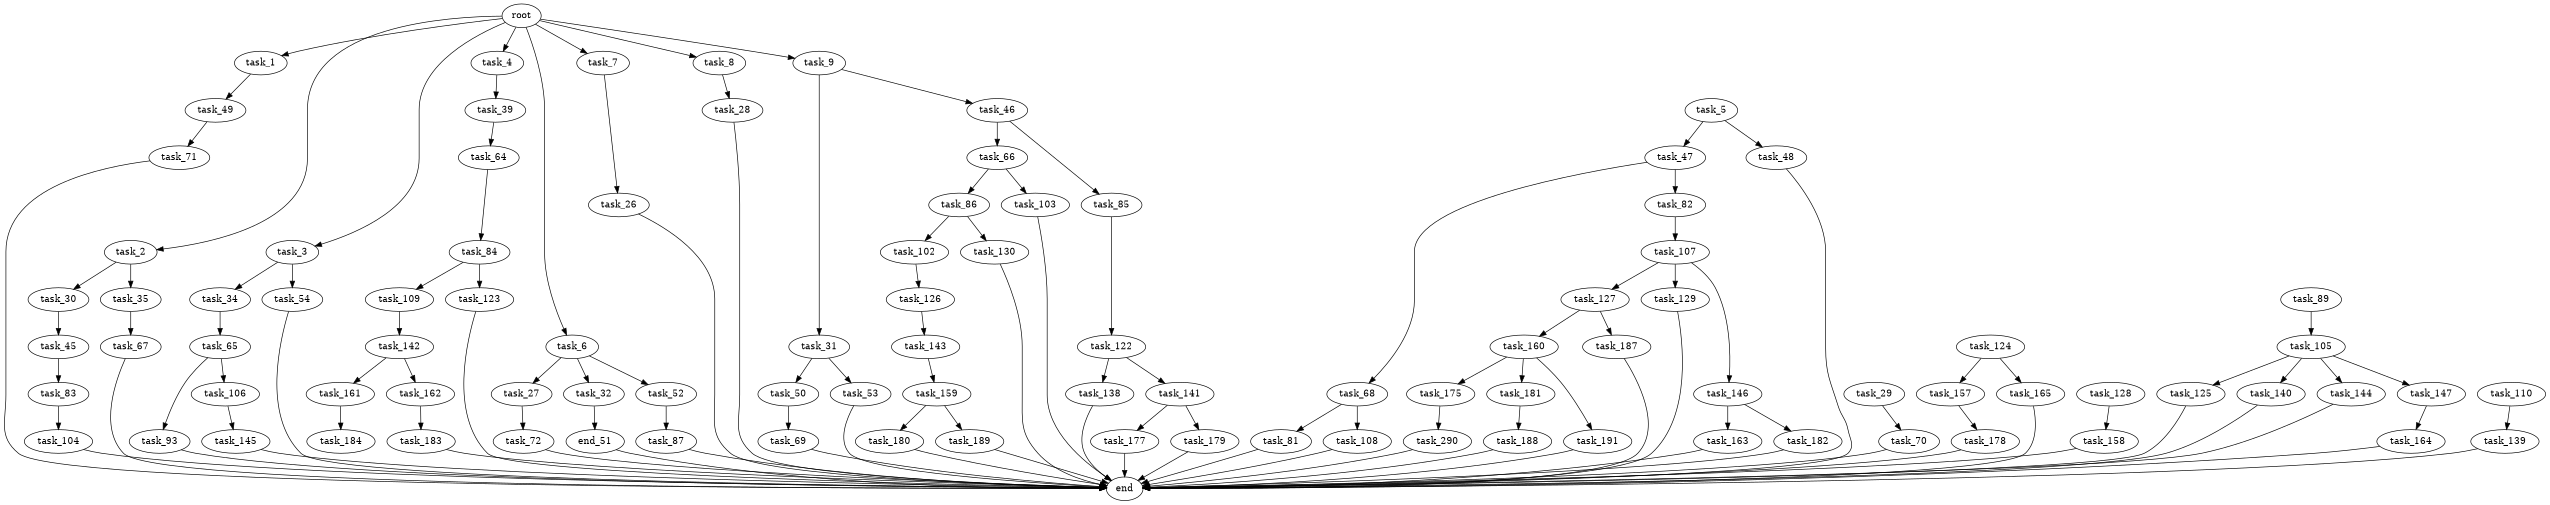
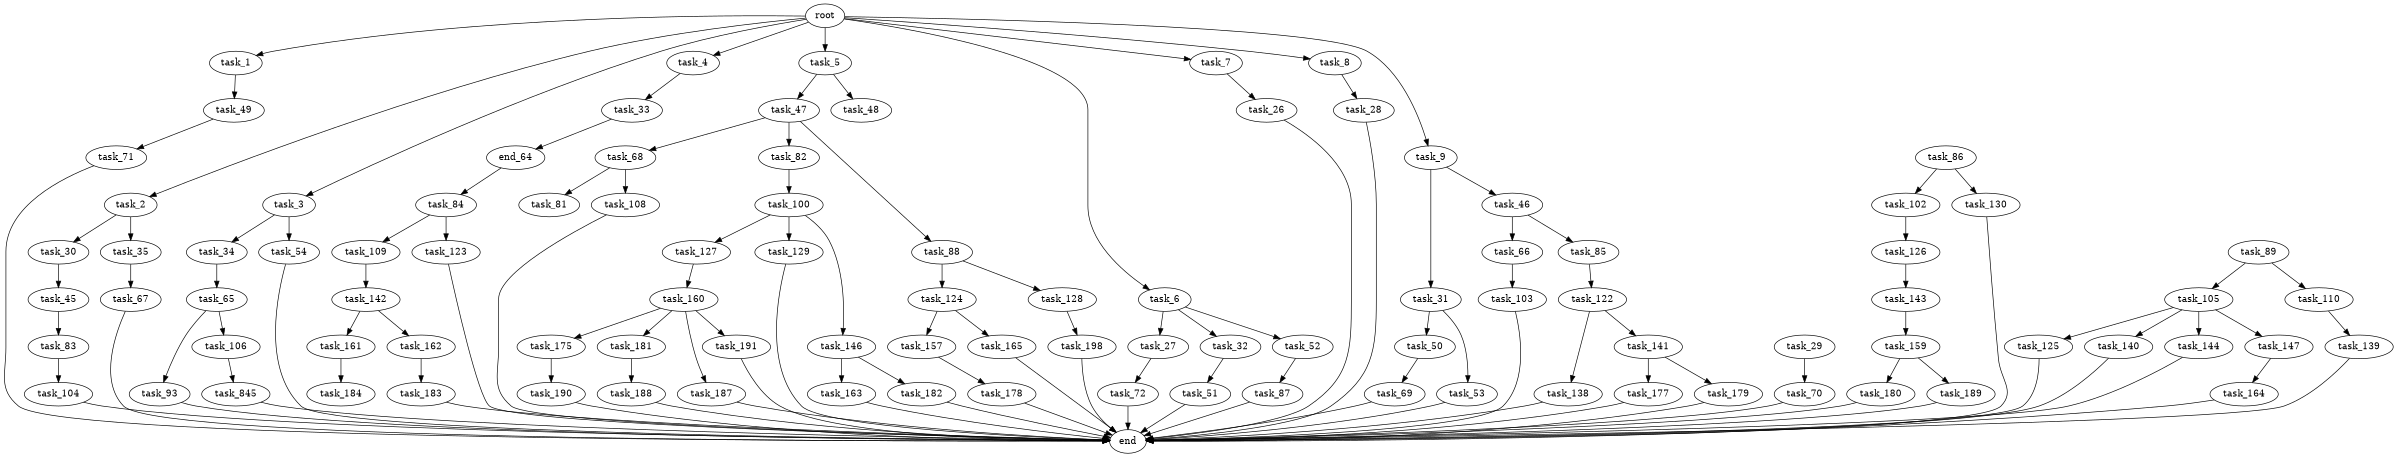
none -> (825, 36)
(495, 110) -> (632, 110)
(489, 158) -> (516, 158)
(980, 179) -> none
none -> (942, 252)
(1675, 252) -> (789, 205)
none -> (2286, 274)
(1604, 320) -> (692, 344)
(1848, 430) -> none
(236, 441) -> (236, 394)
(595, 441) -> (1200, 394)
(1437, 441) -> (551, 394)
(2104, 441) -> (1082, 347)
(1203, 466) -> none
